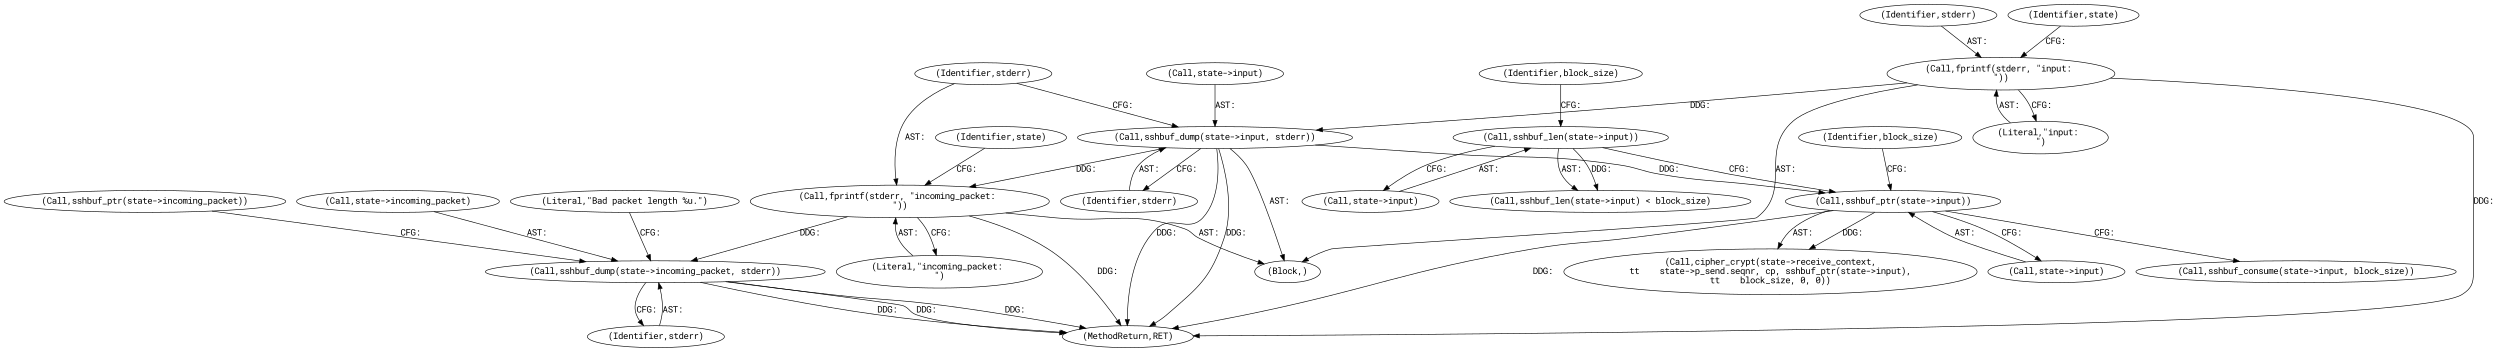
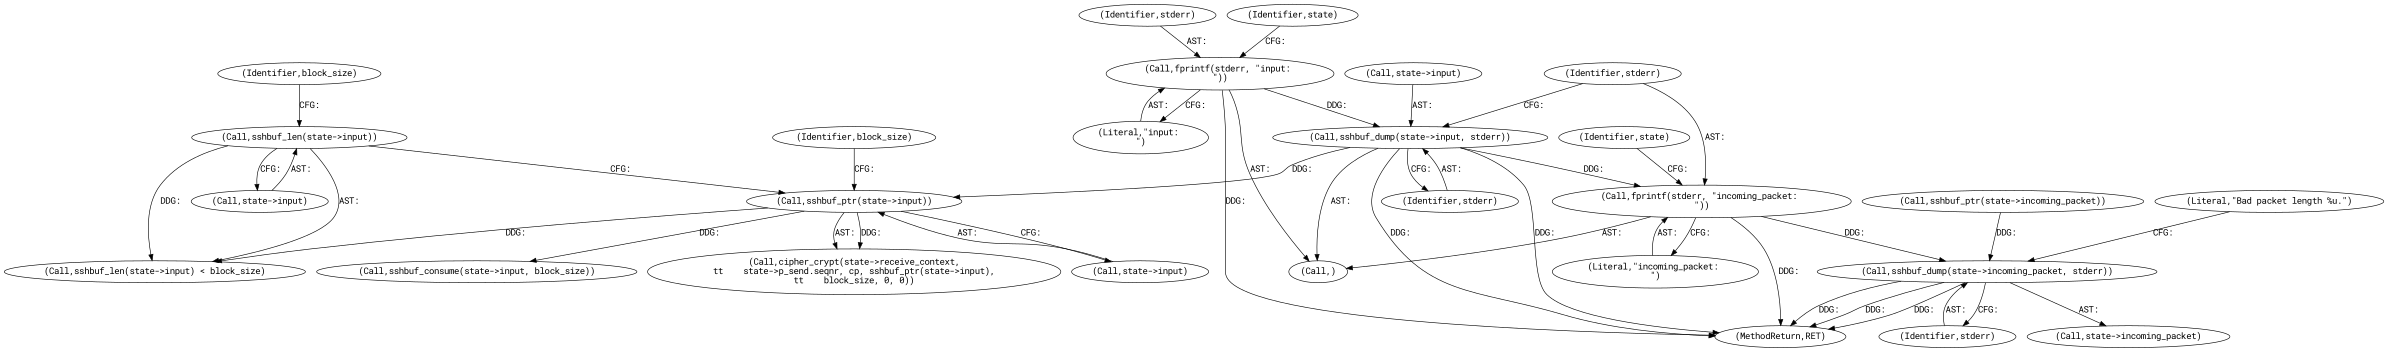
(413, 233) -> (2009, 233)
(2107, 233) -> (712, 233)
(523, 236) -> (2055, 303)
(1503, 254) -> (494, 230)
(1288, 272) -> (1318, 272)
